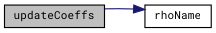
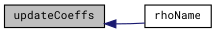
(119, 9) -> (130, 24)
